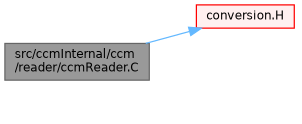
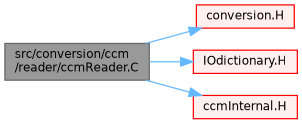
(77, 62) -> (77, 62)
none -> (245, 62)
none -> (245, 107)
